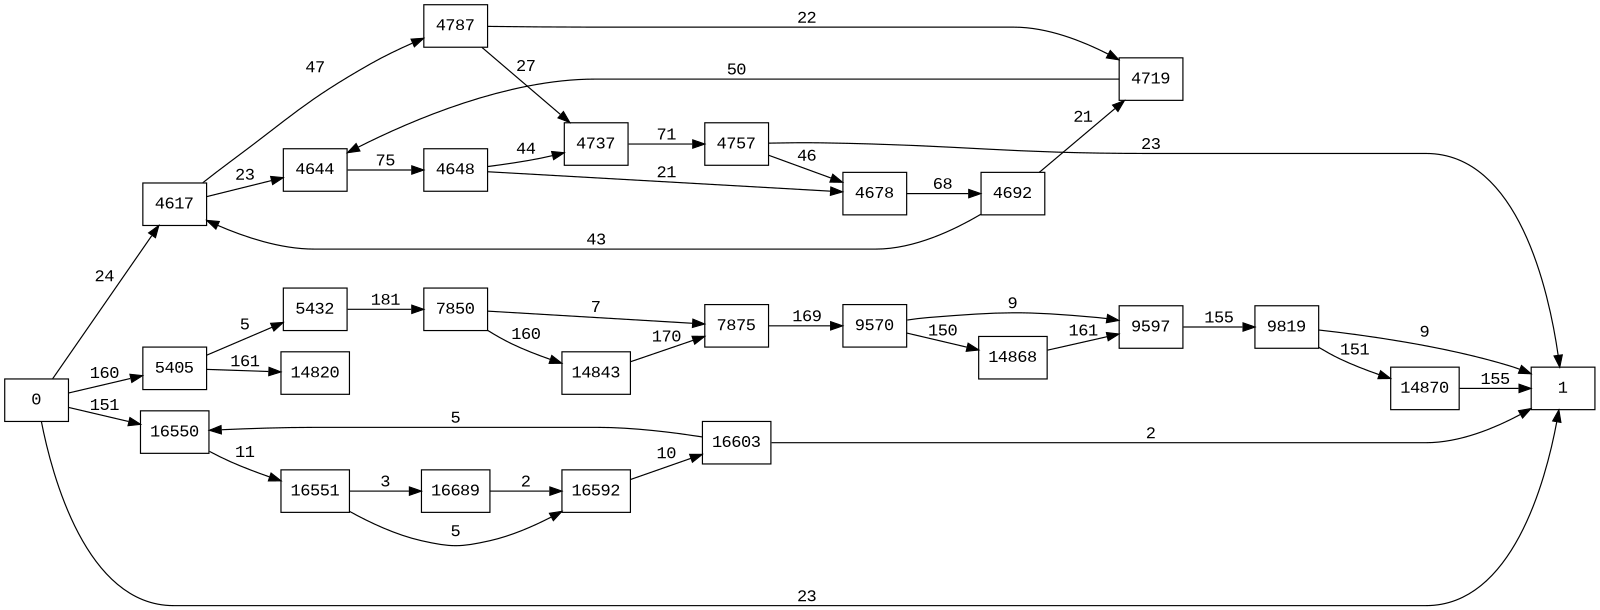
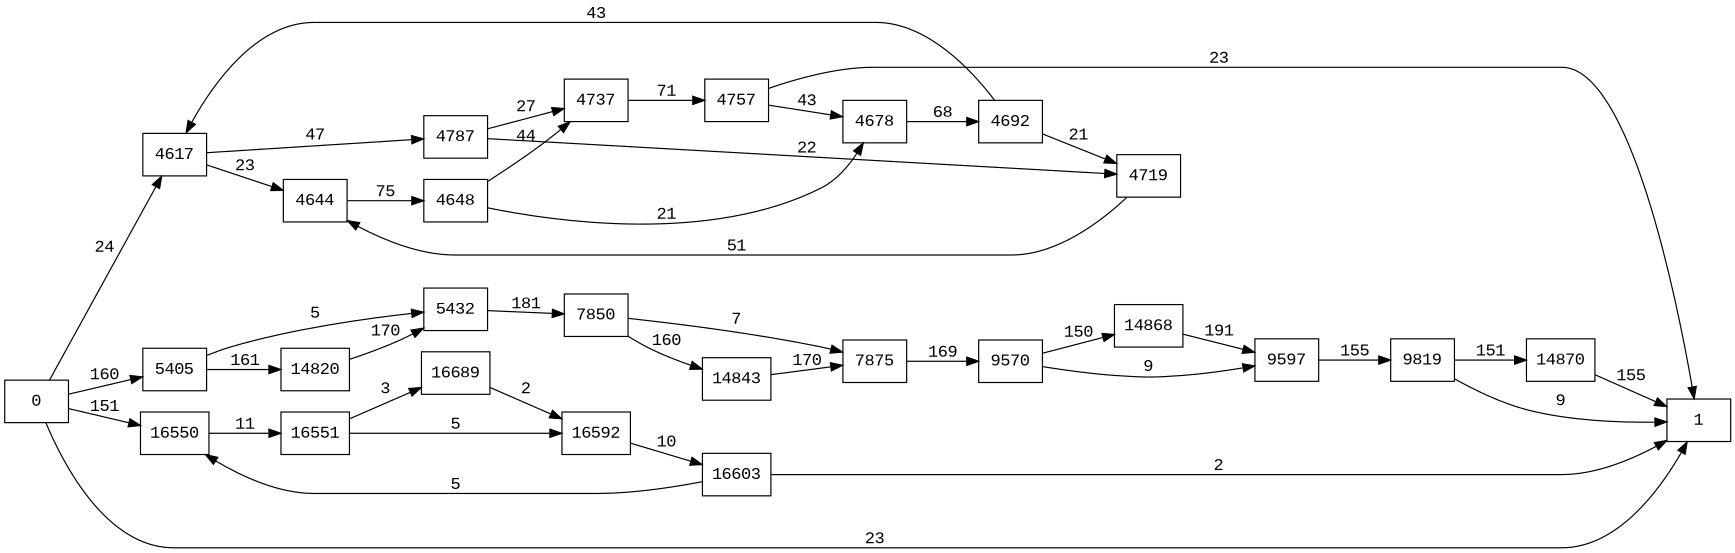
(737, 70) -> (737, 246)
(807, 156) -> (807, 101)
(1083, 331) -> (1219, 331)
none -> (382, 348)
